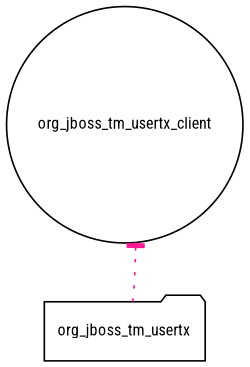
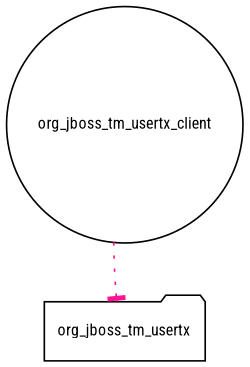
(135, 276) -> (114, 268)
